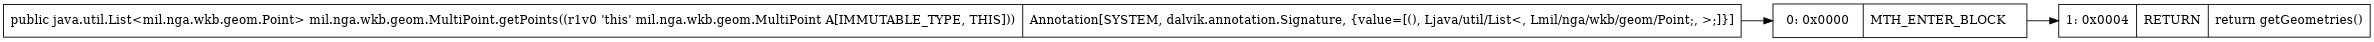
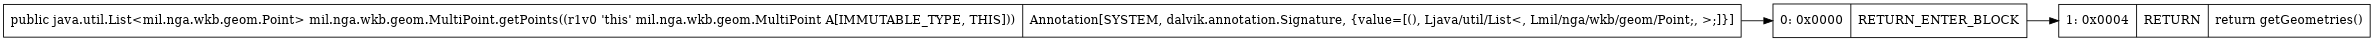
(1938, 20) -> (1939, 20)
